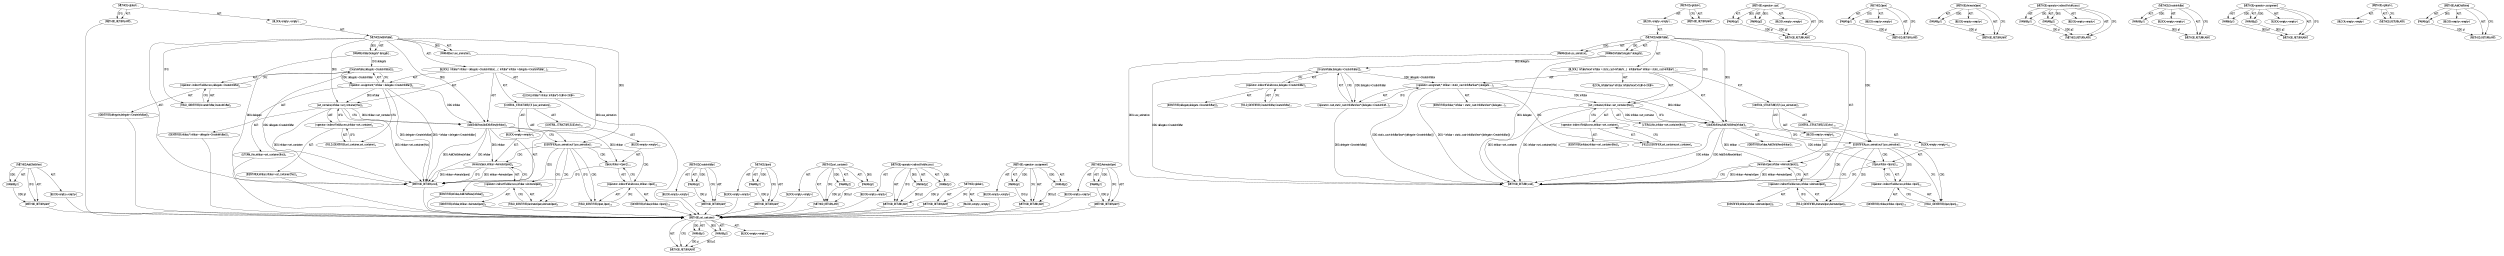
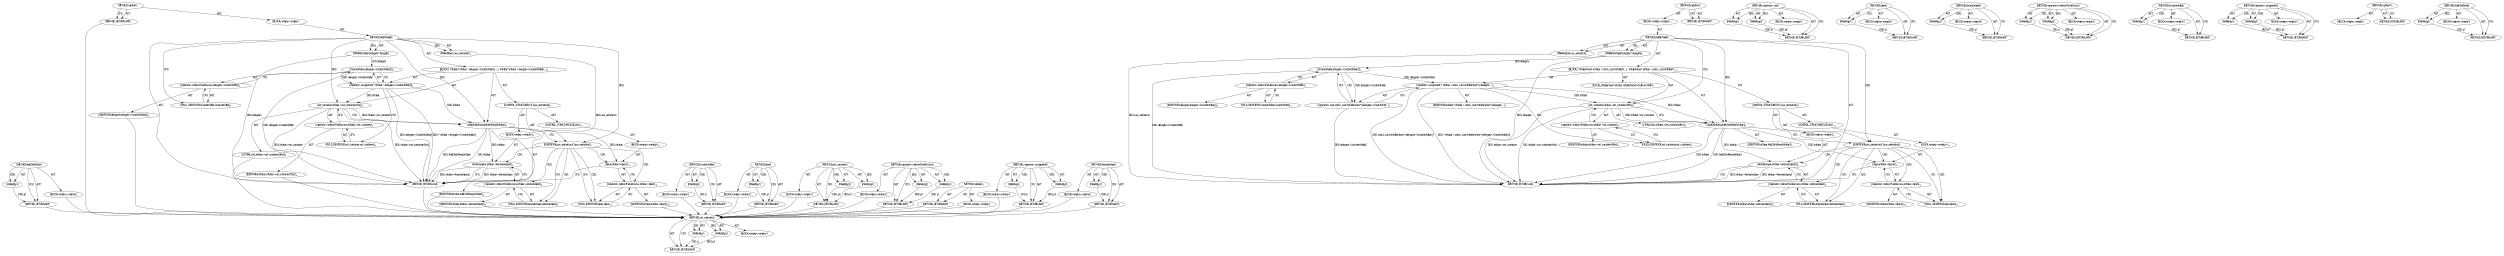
(548, 96) -> none
(199, 135) -> none
